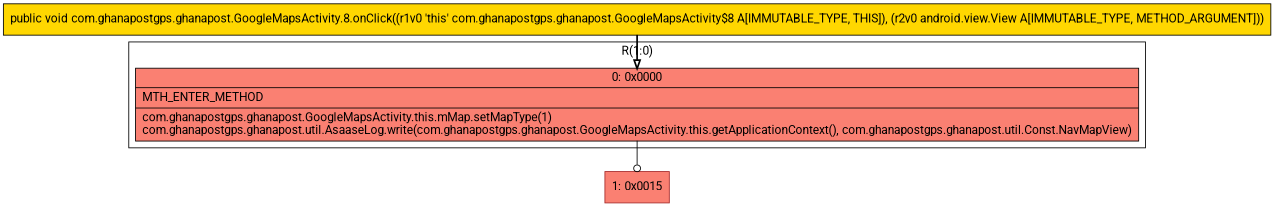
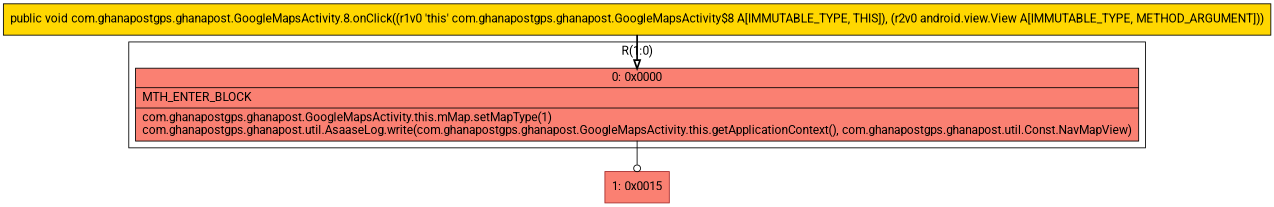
(203, 97) -> (197, 97)
